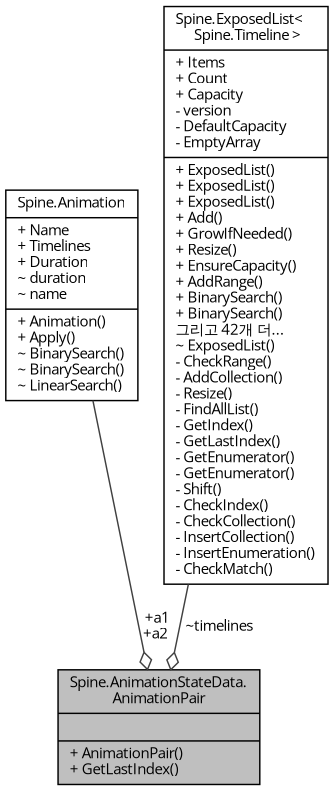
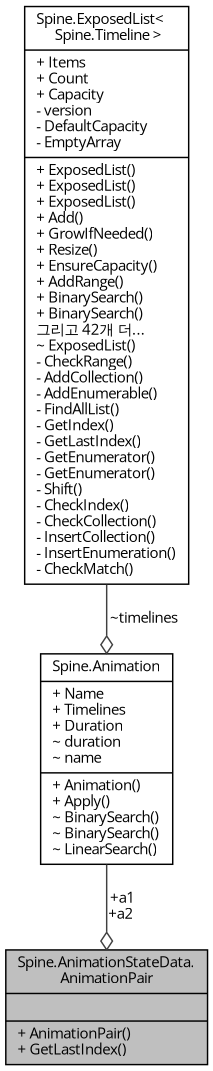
(205, 394) -> (97, 394)
(181, 618) -> (107, 610)
